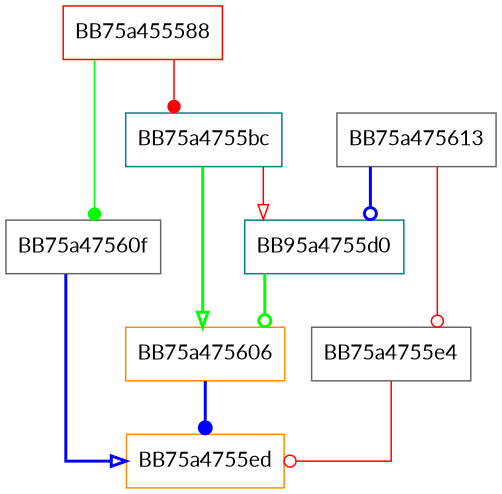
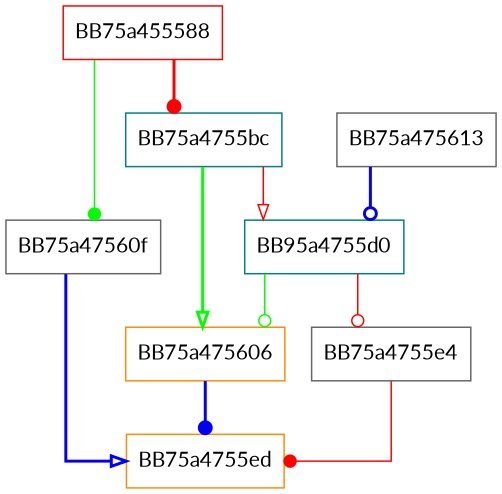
(174, 80) -> (174, 80)
(437, 241) -> (358, 294)
(265, 294) -> (265, 294)
(384, 461) -> (384, 461)
